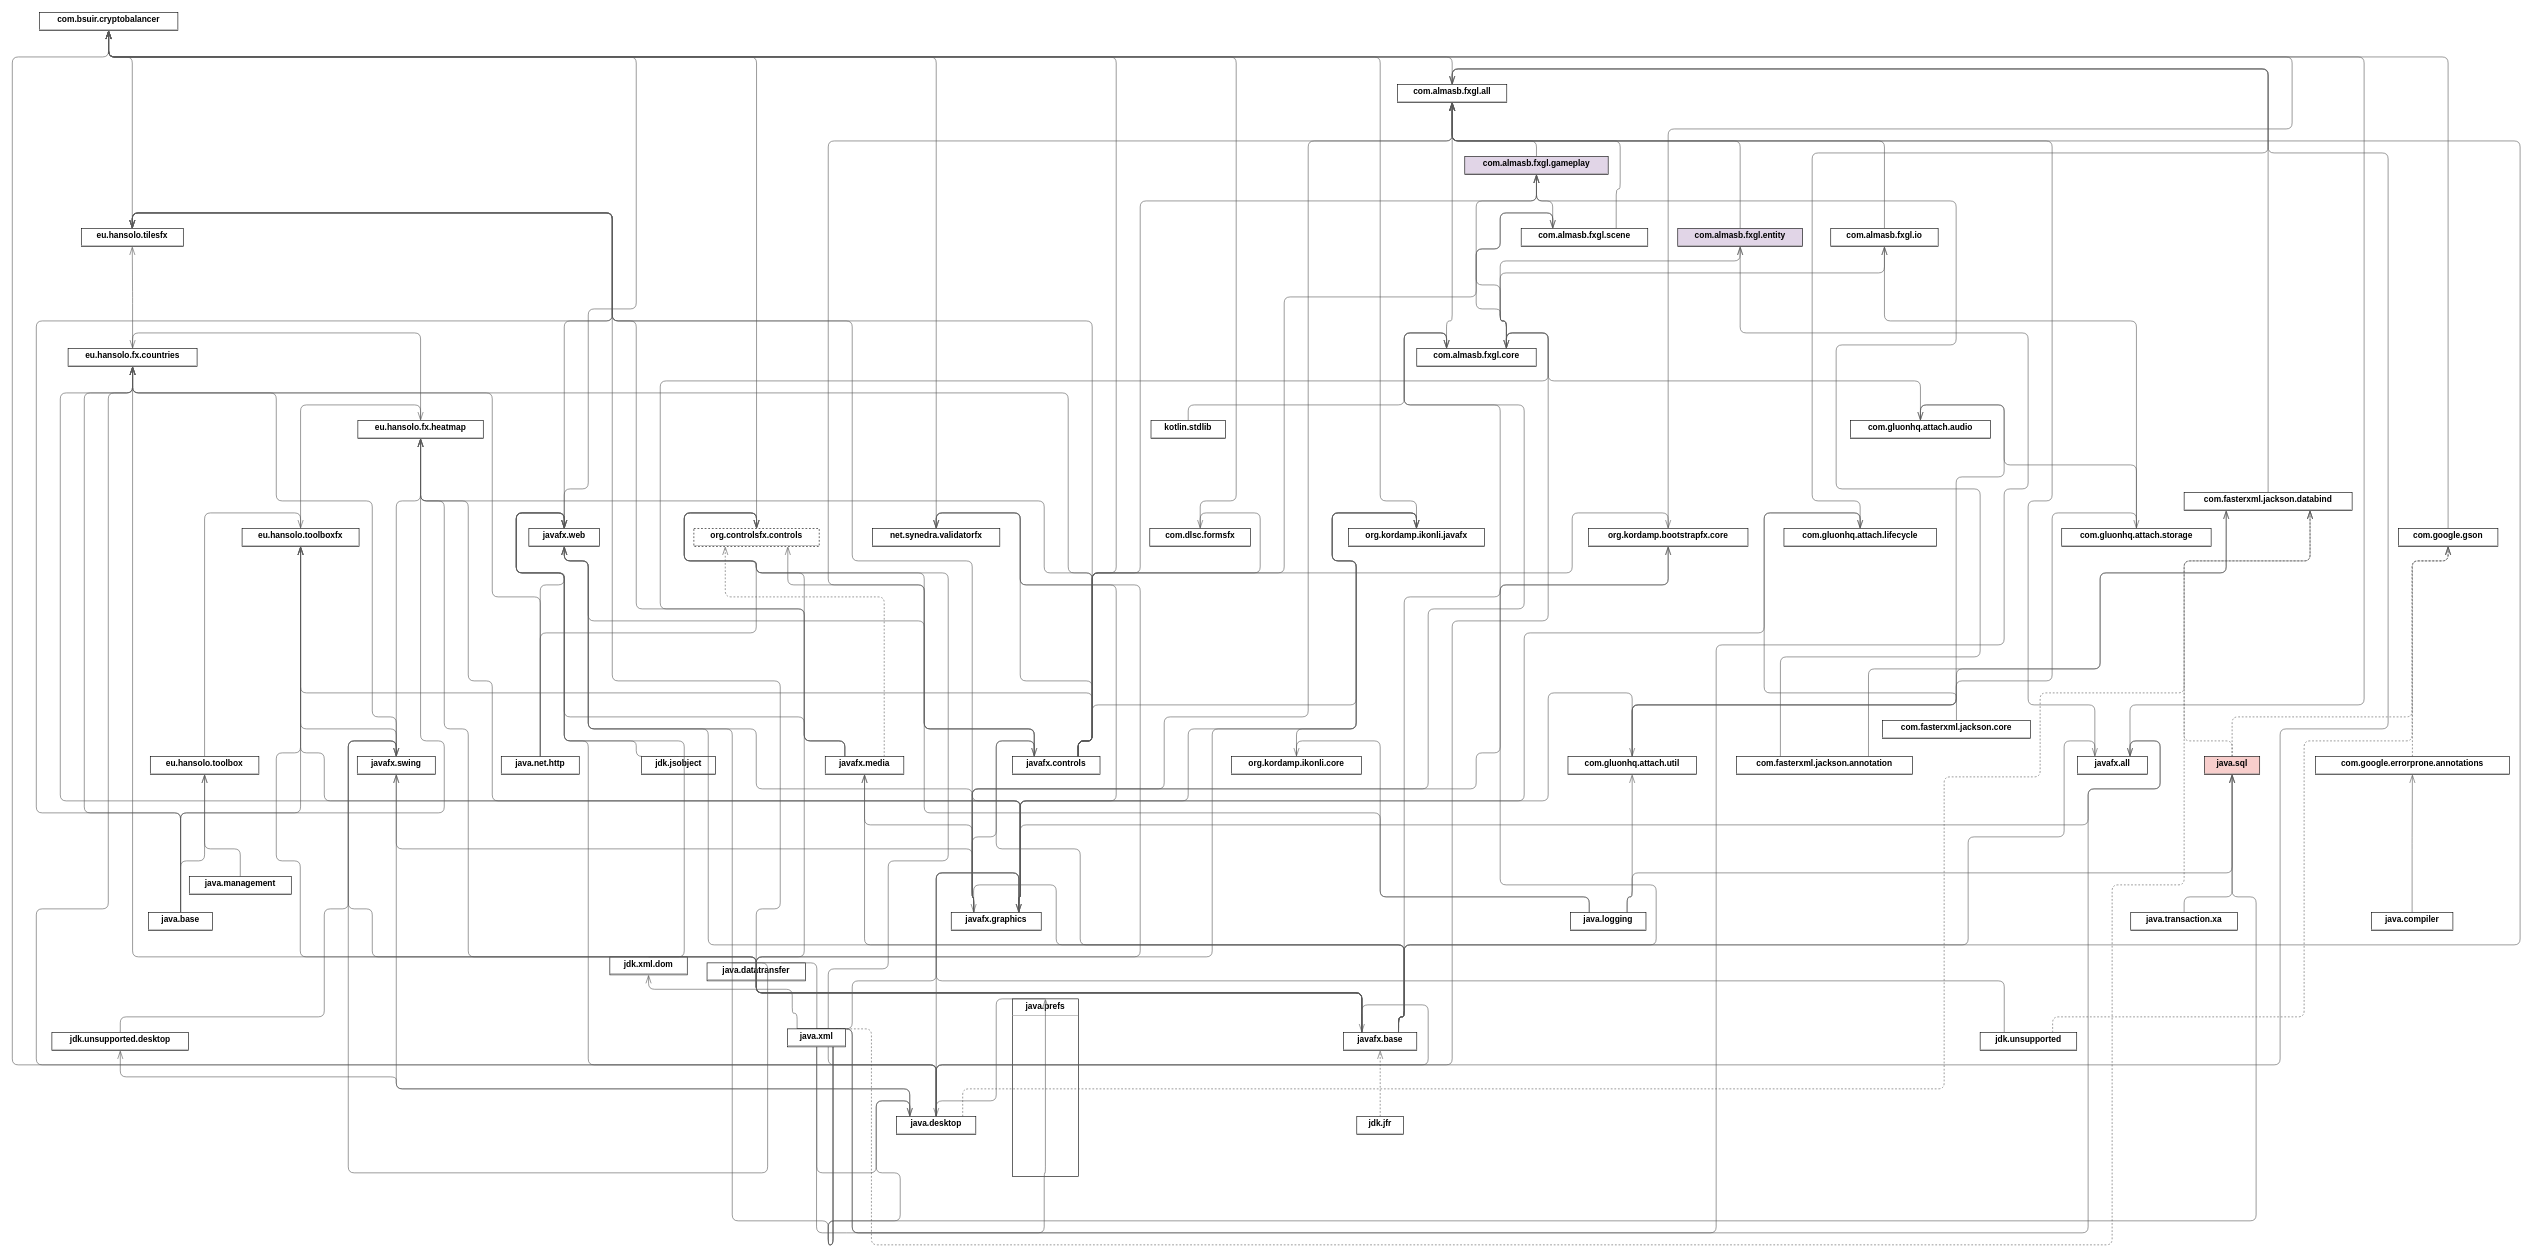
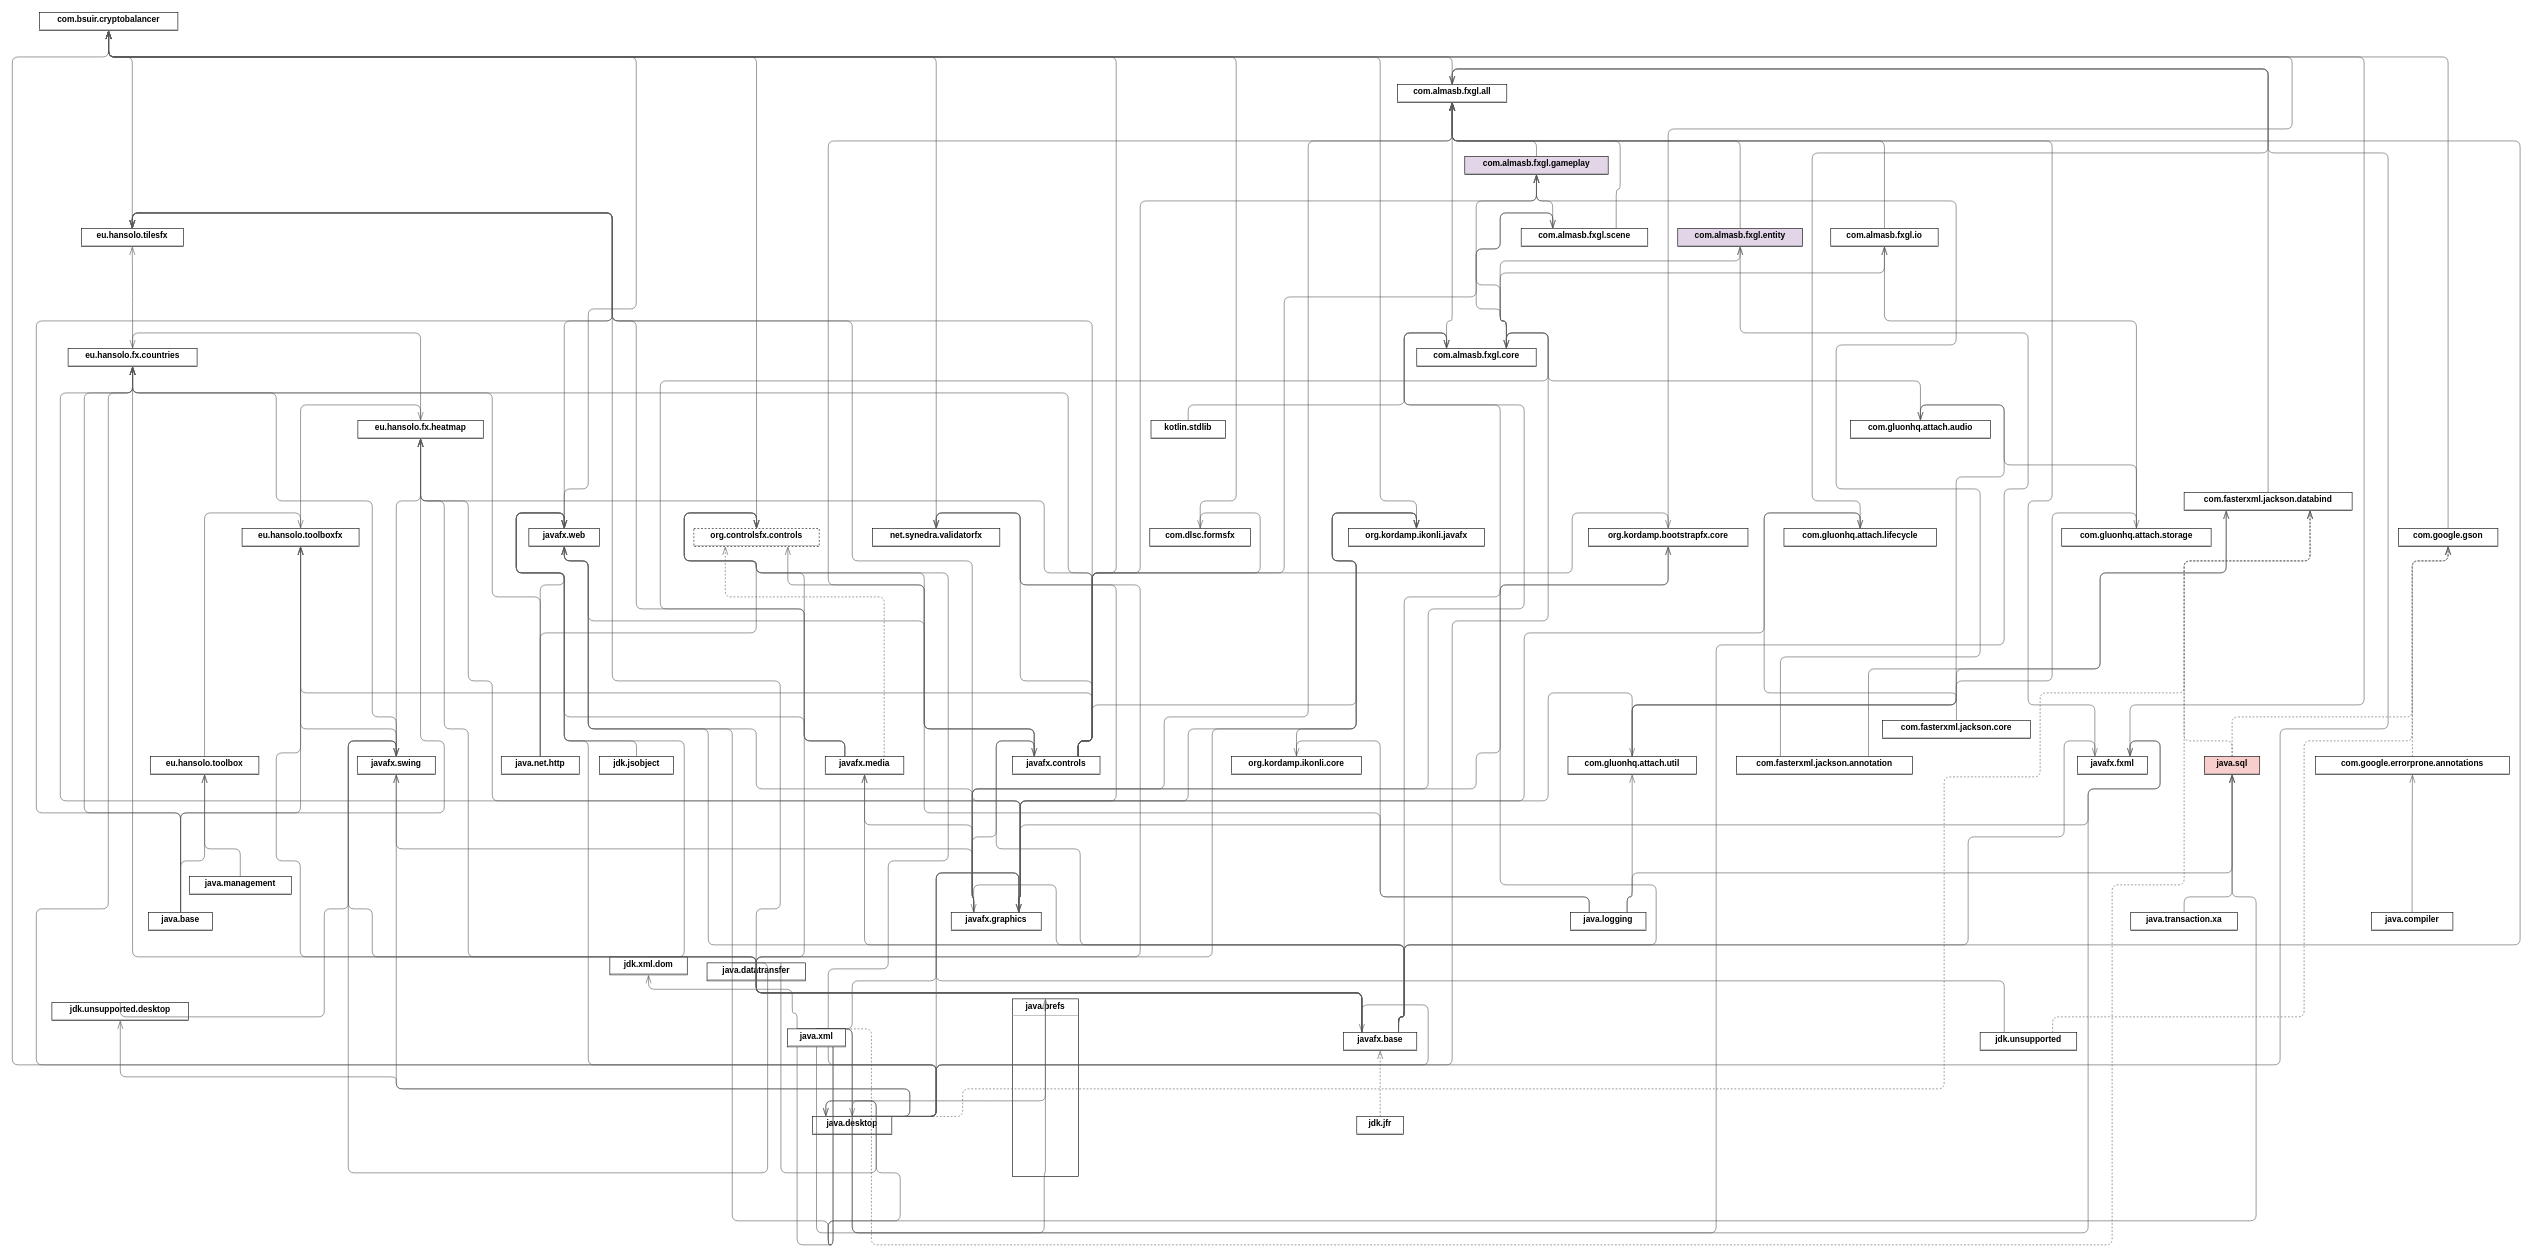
(2098, 761) -> (2101, 761)
(324, 765) -> none
(679, 765) -> (637, 765)
(120, 1041) -> (120, 1011)
(936, 1125) -> (852, 1125)
